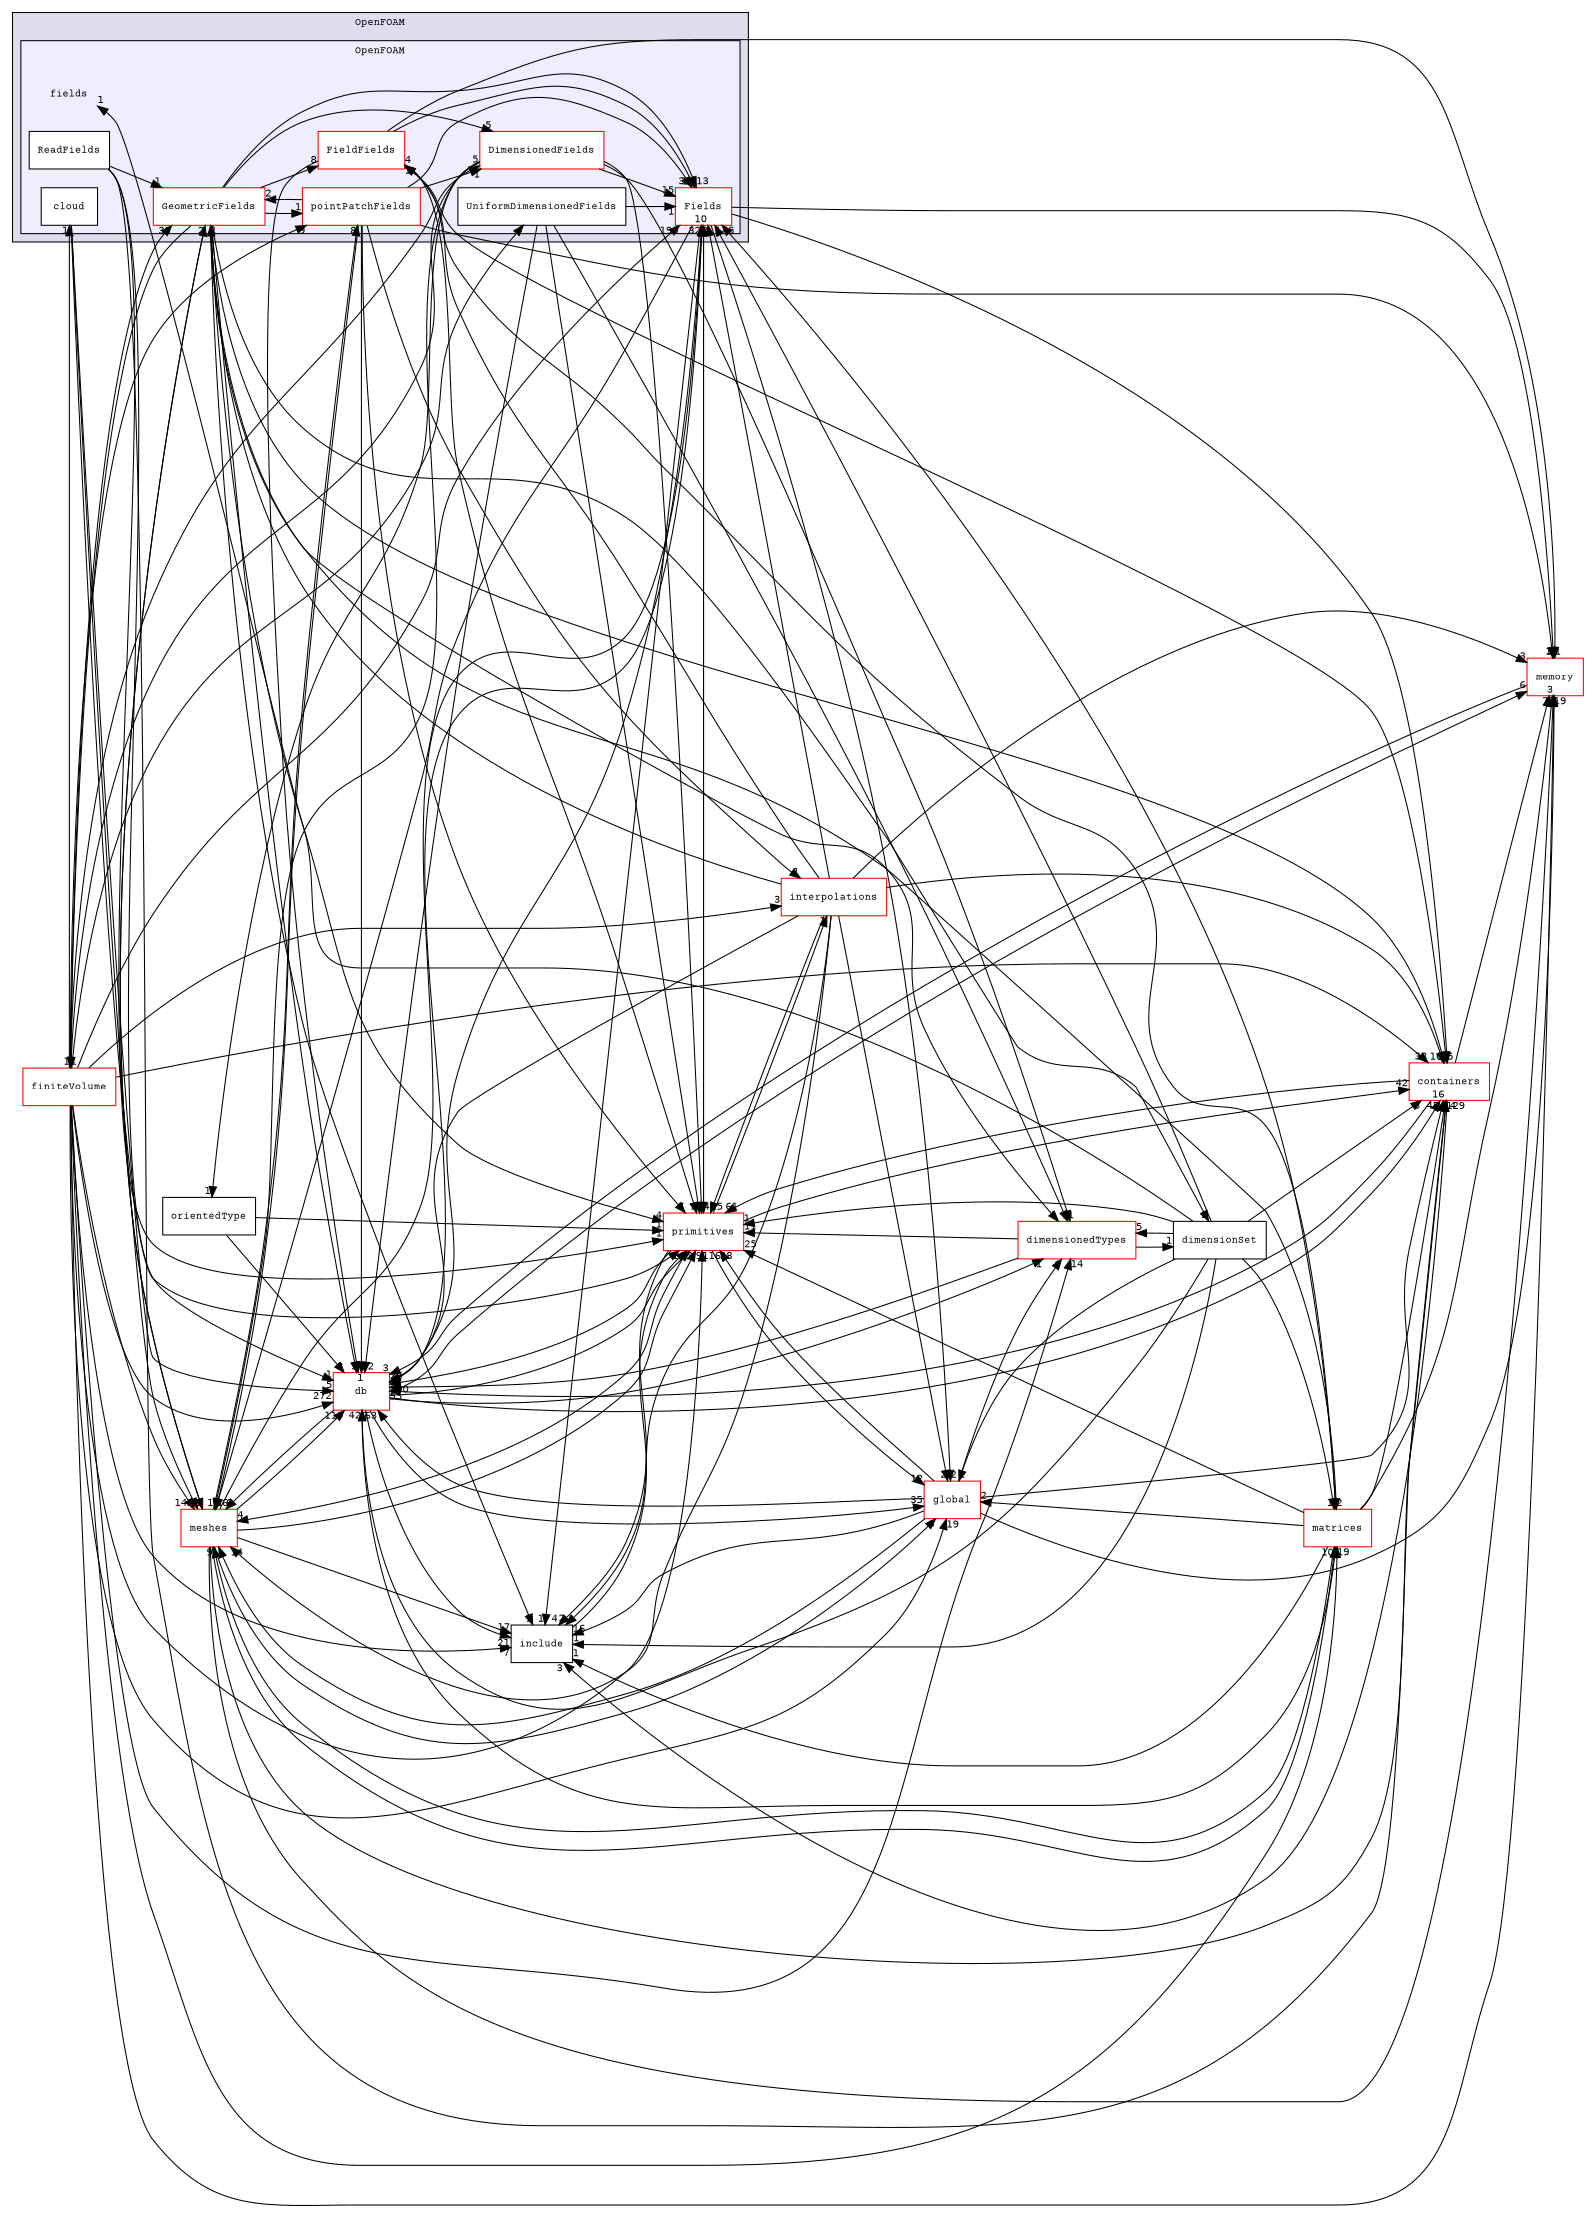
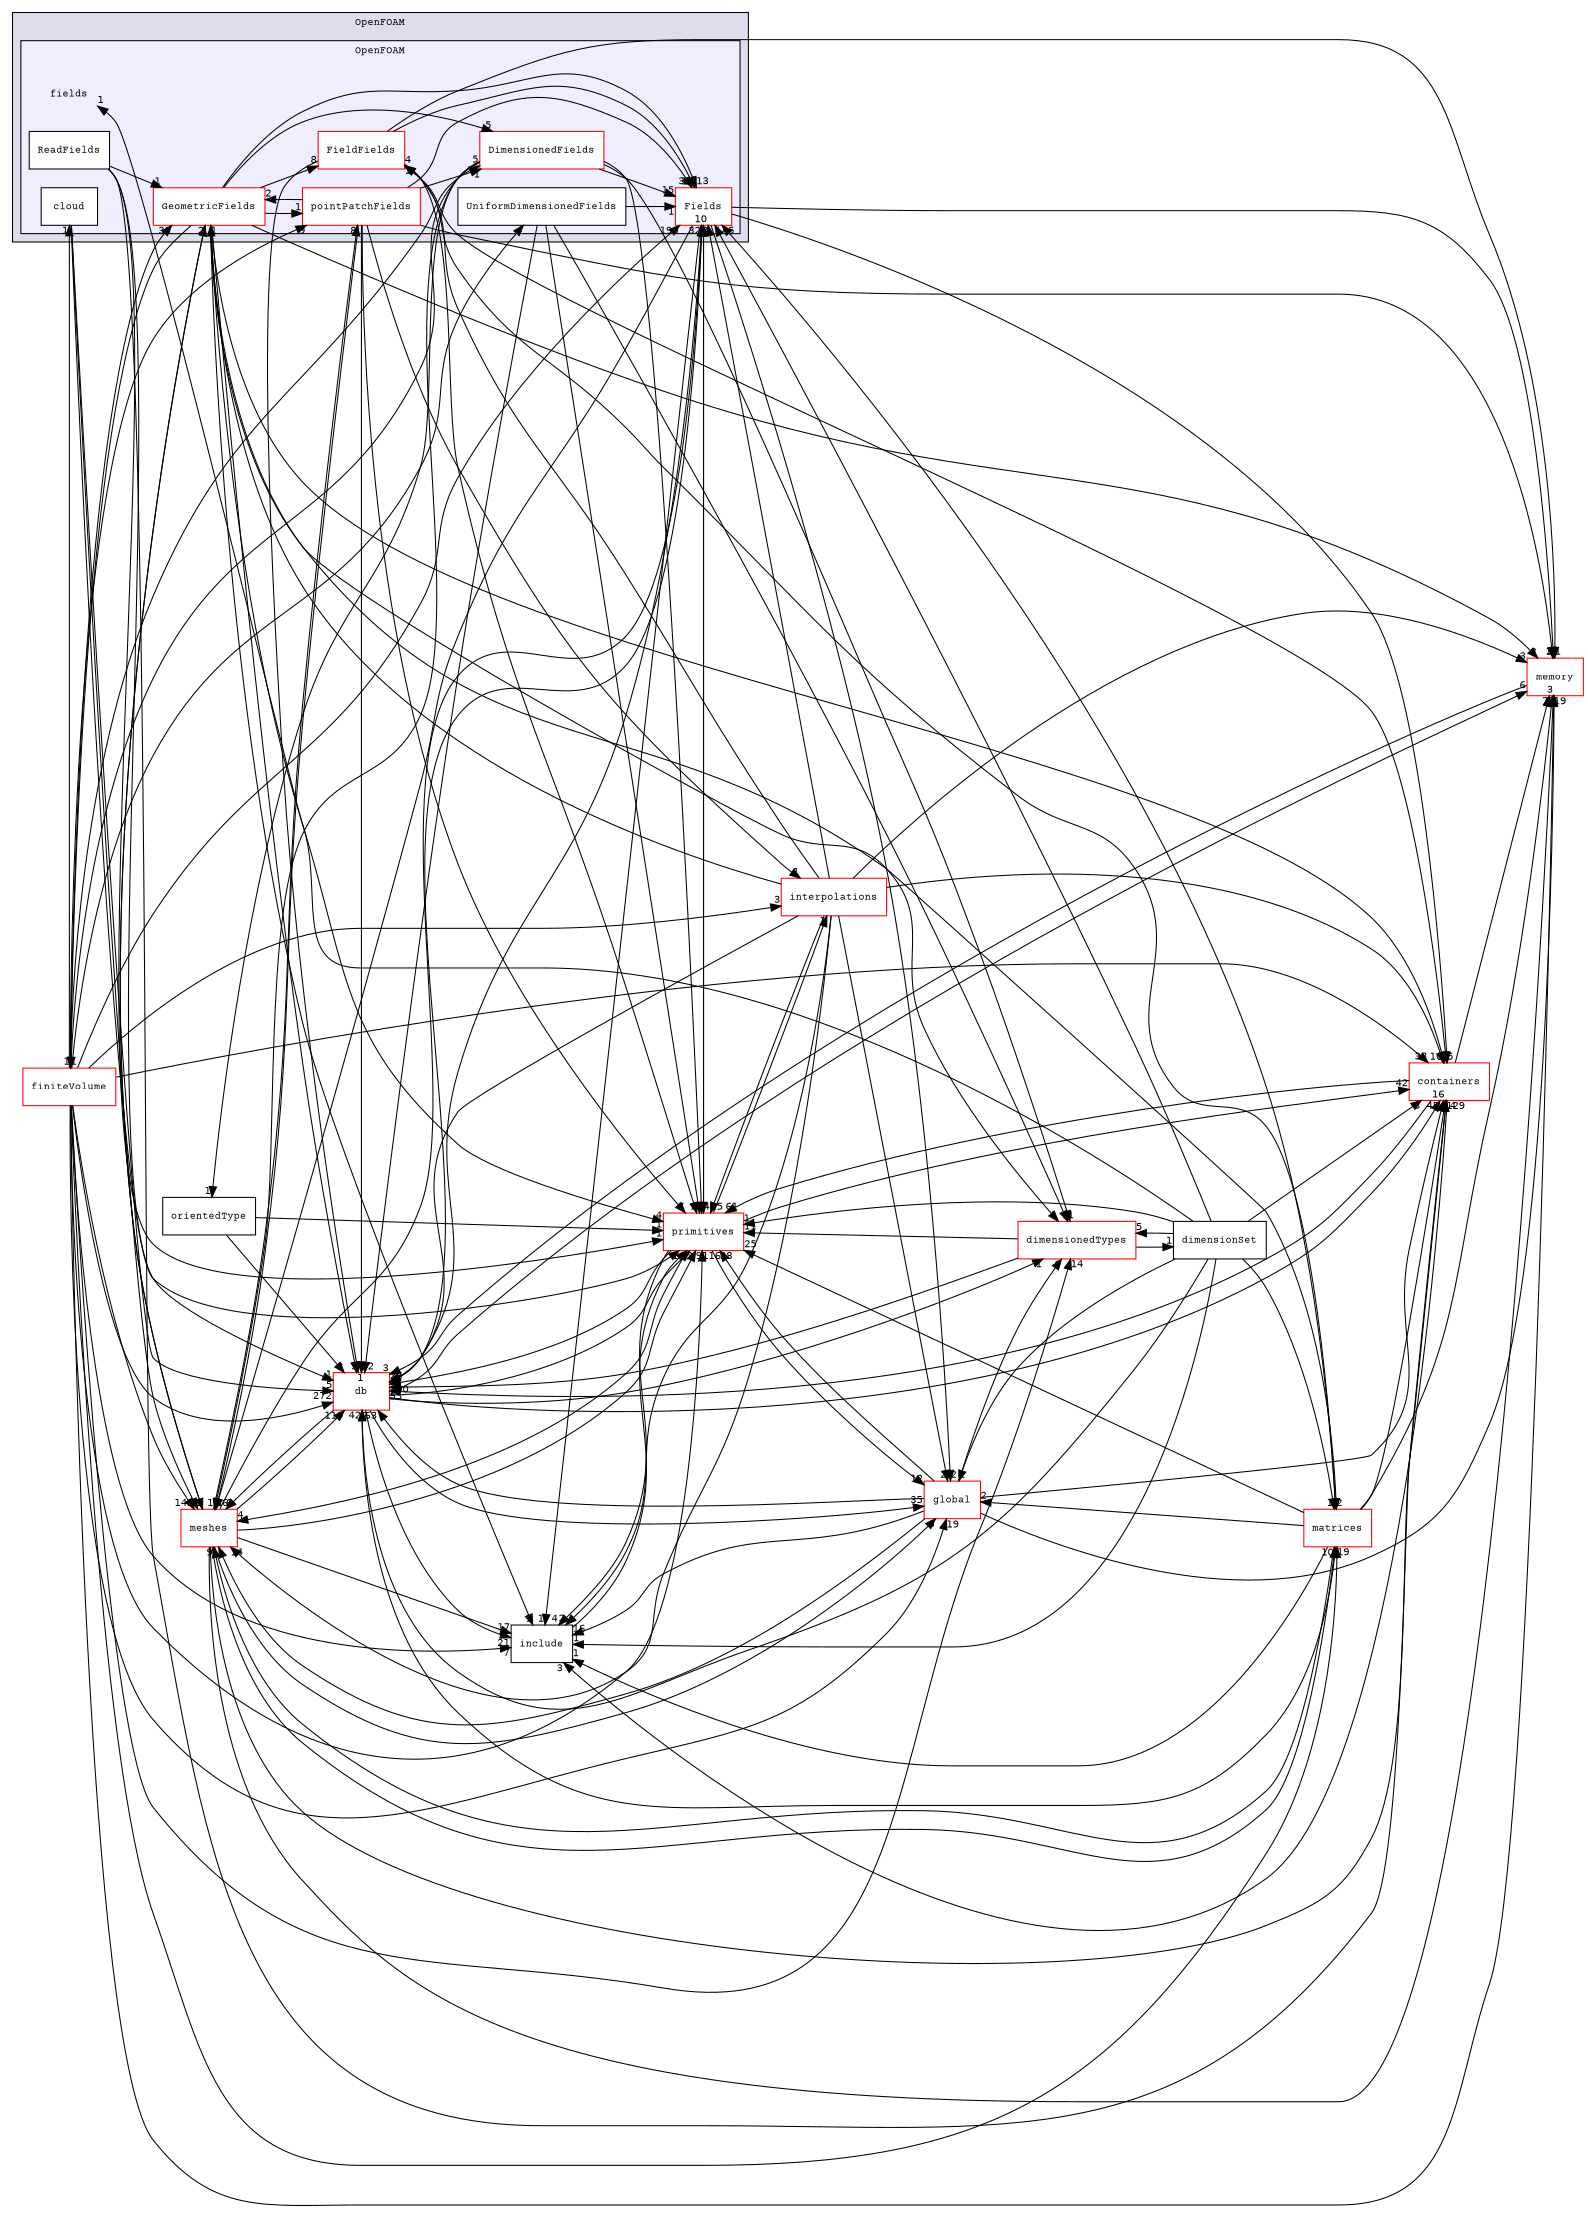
(750, 649) -> (924, 457)
